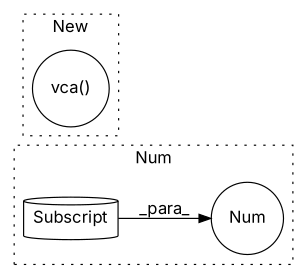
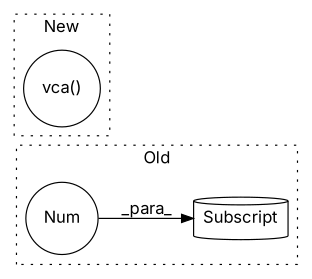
(154, 159) -> (157, 159)
(159, 218) -> (140, 218)
